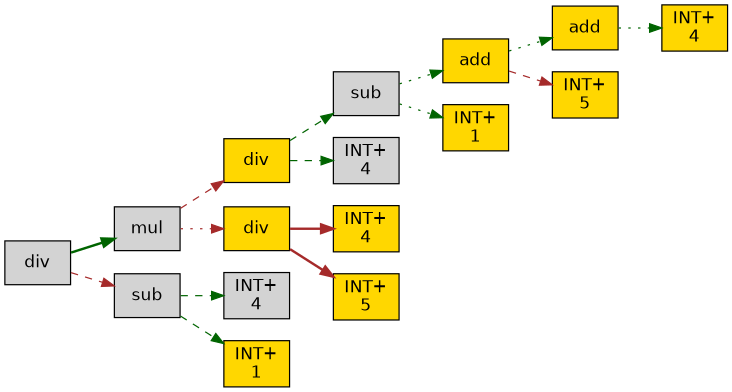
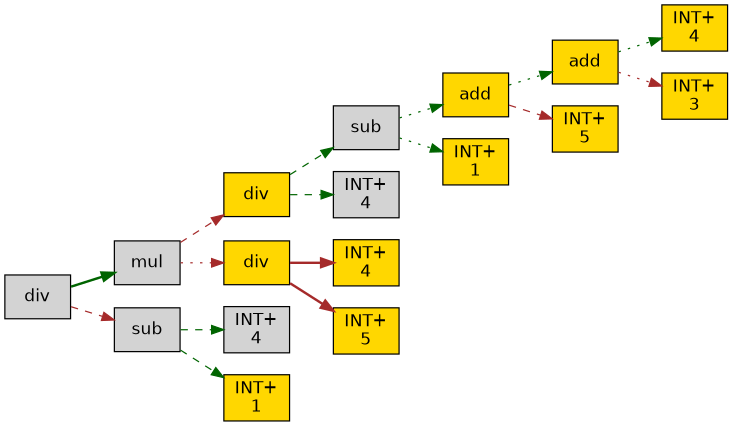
none -> (695, 96)
